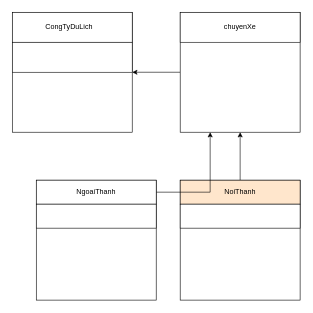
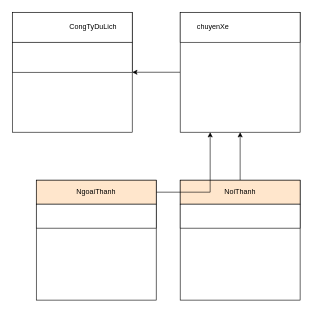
(69, 27) -> (93, 27)
(240, 27) -> (213, 27)
(96, 192) -> (96, 192)
